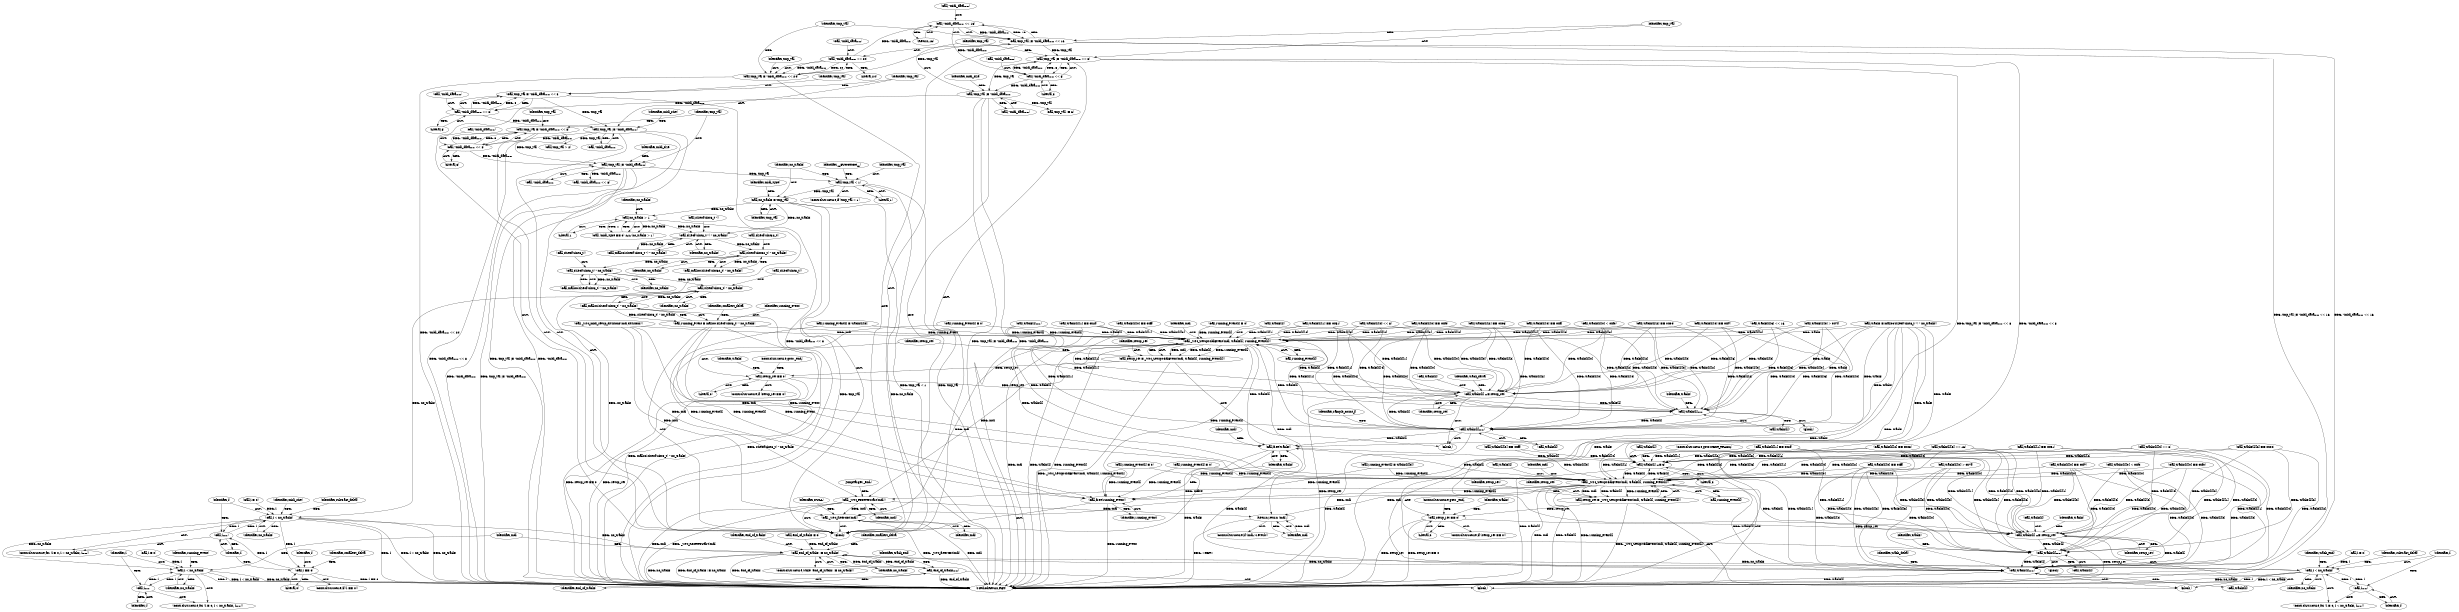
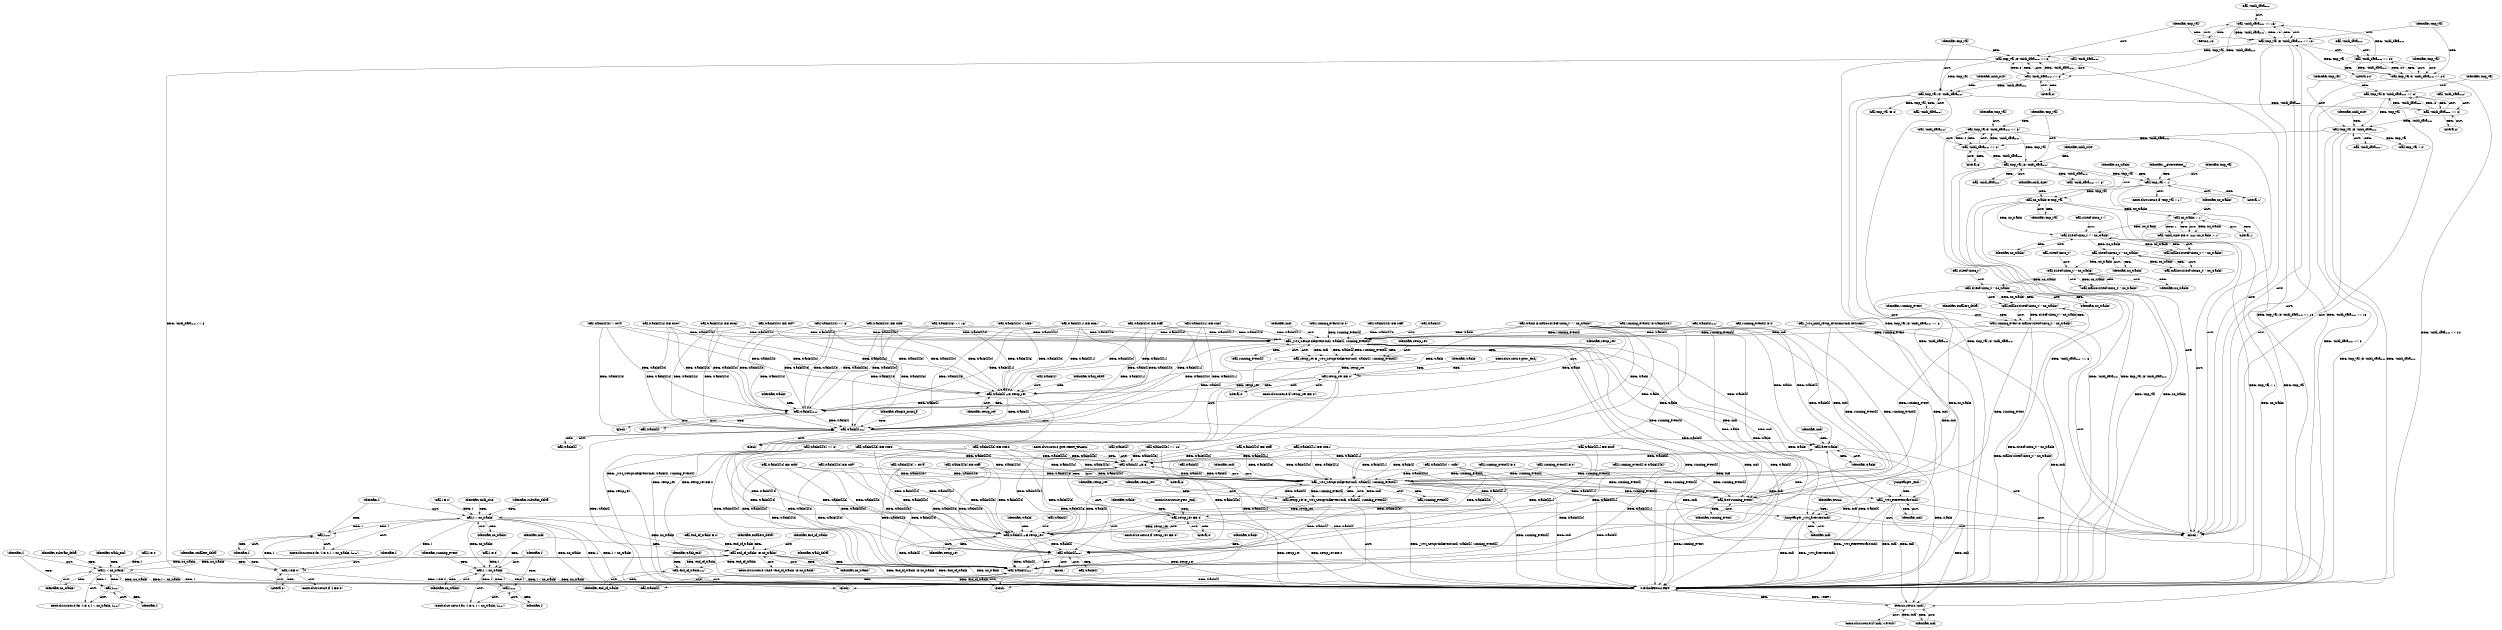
(764, 236) -> none
(840, 518) -> (1807, 518)
none -> (2231, 543)
none -> (1779, 600)
